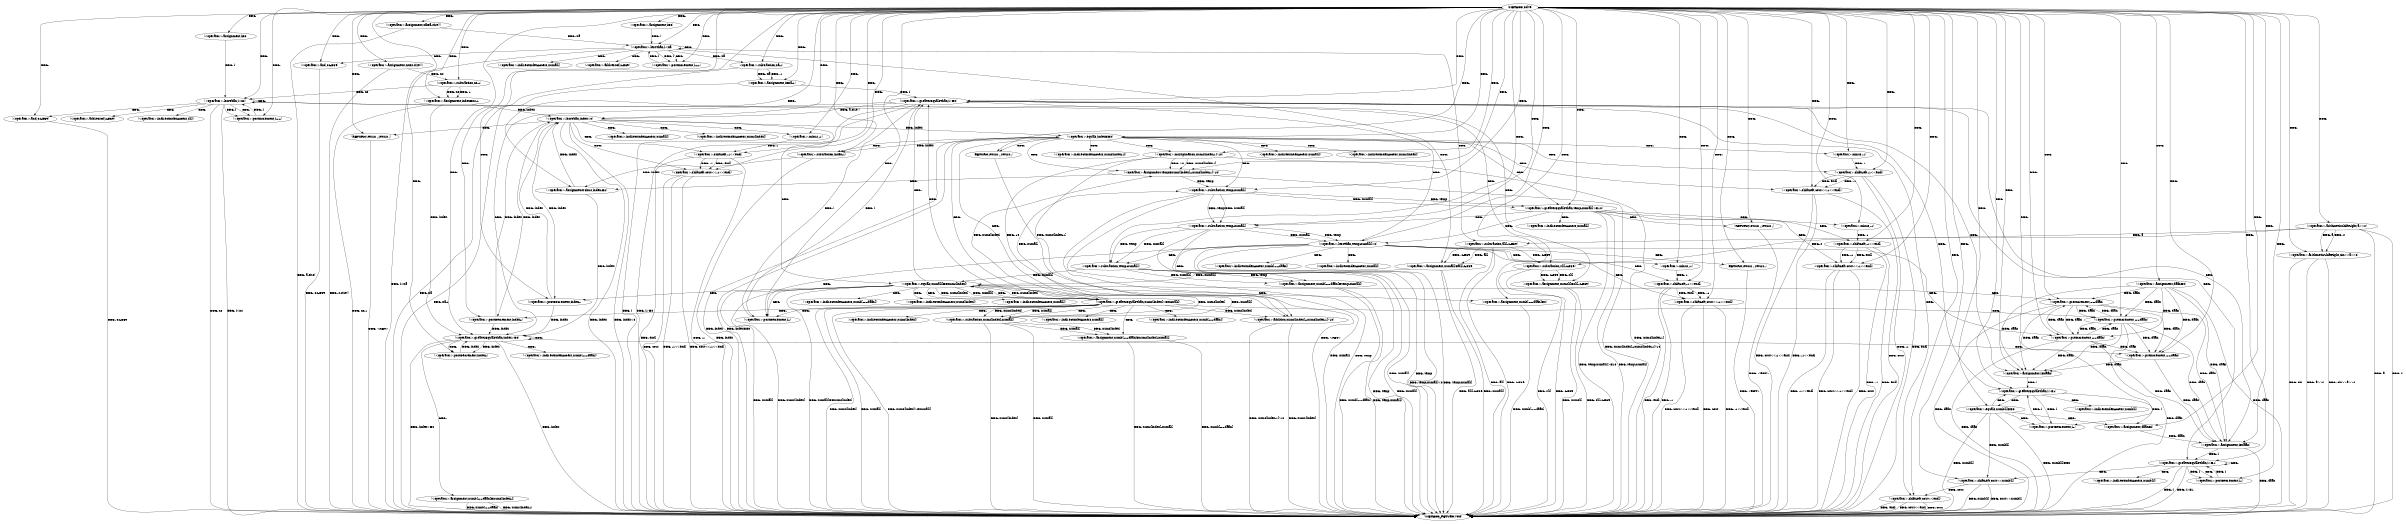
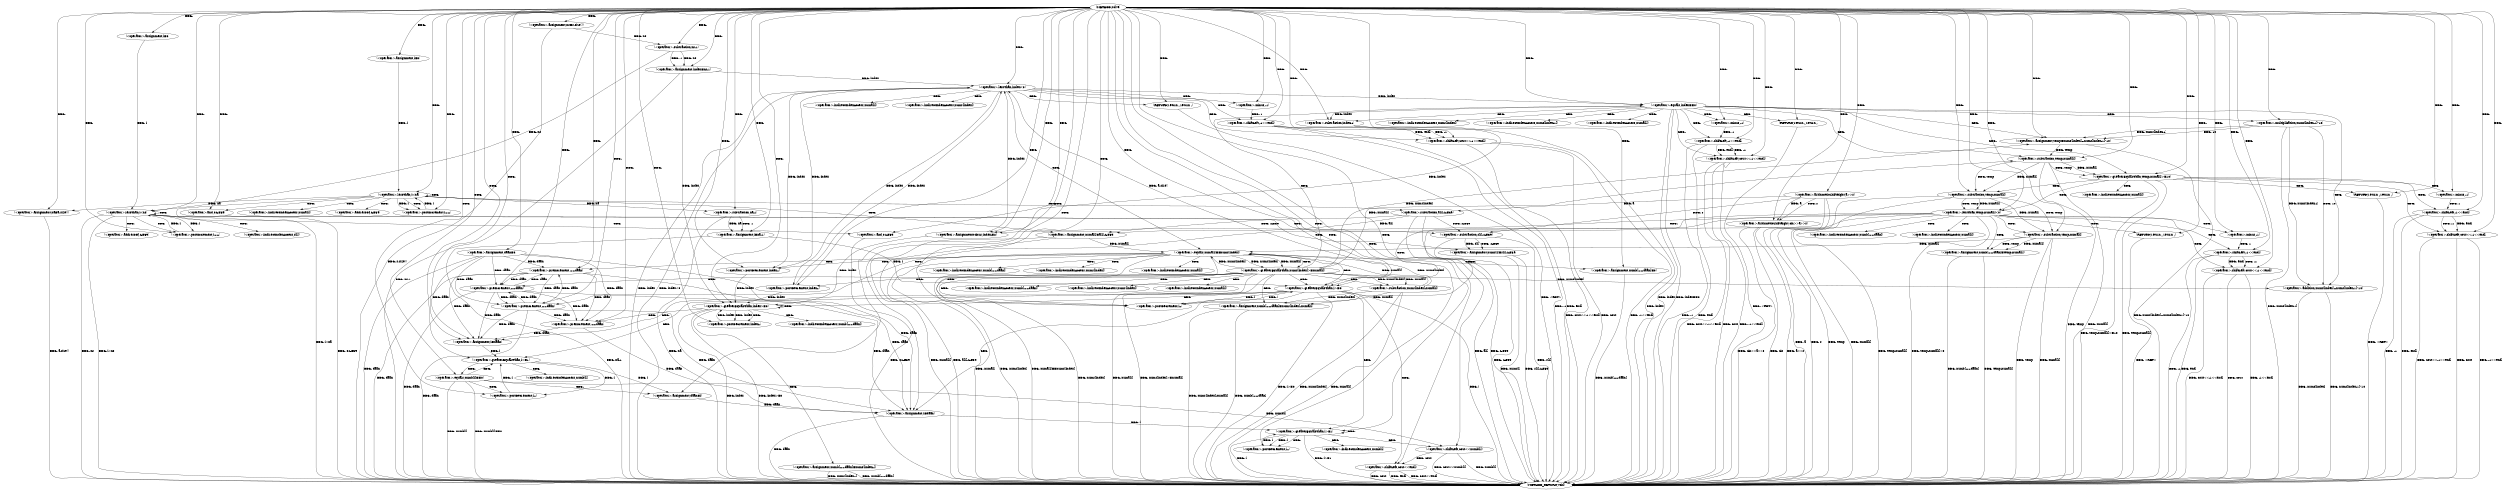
(533, 36) -> (237, 201)
(879, 181) -> (1468, 228)
